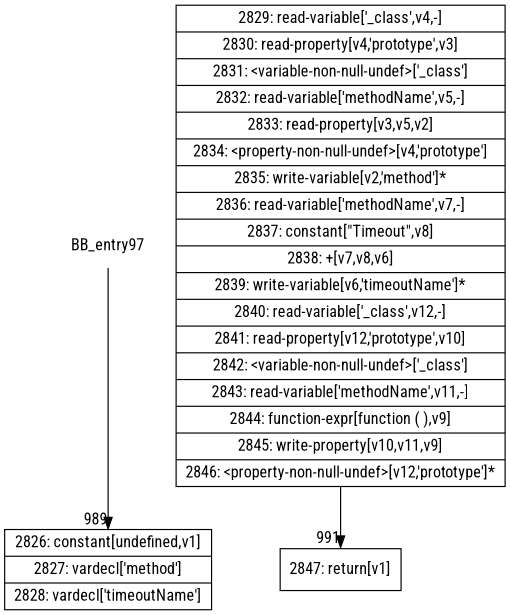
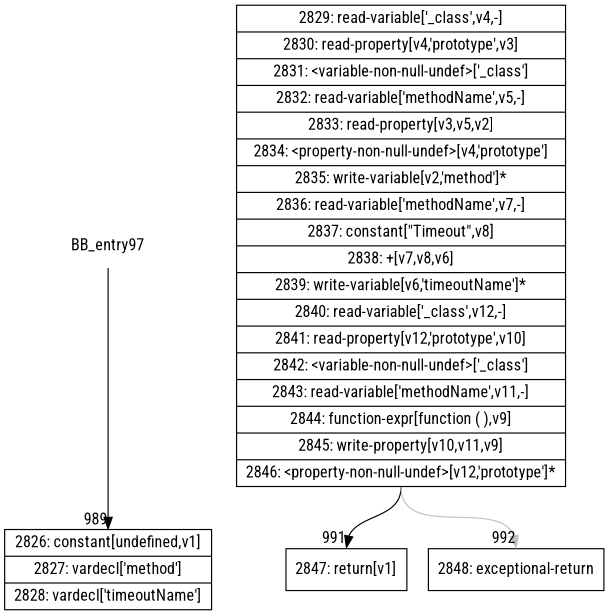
none -> (516, 570)
